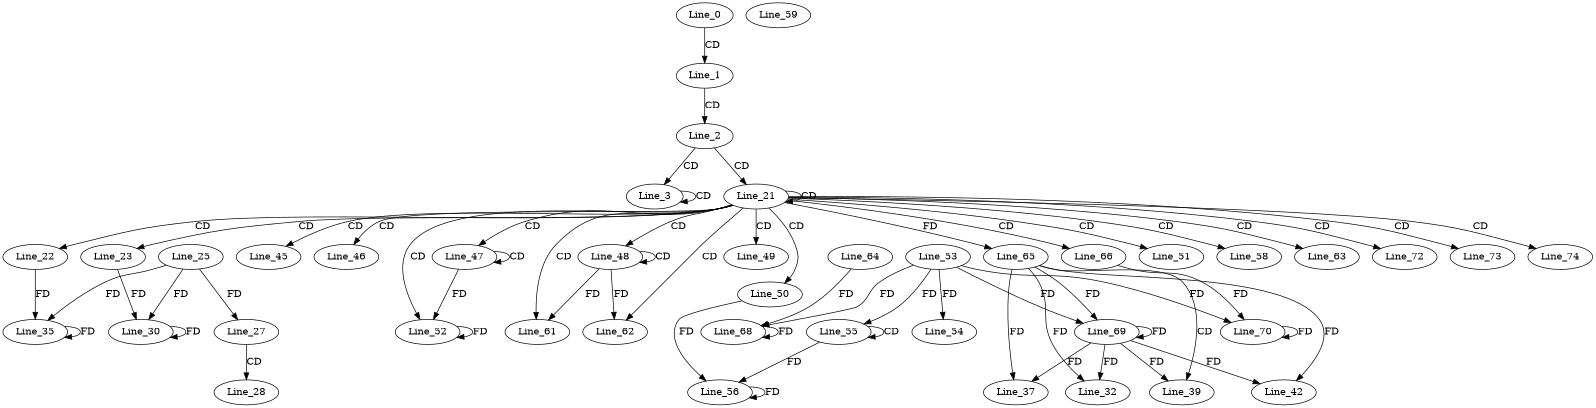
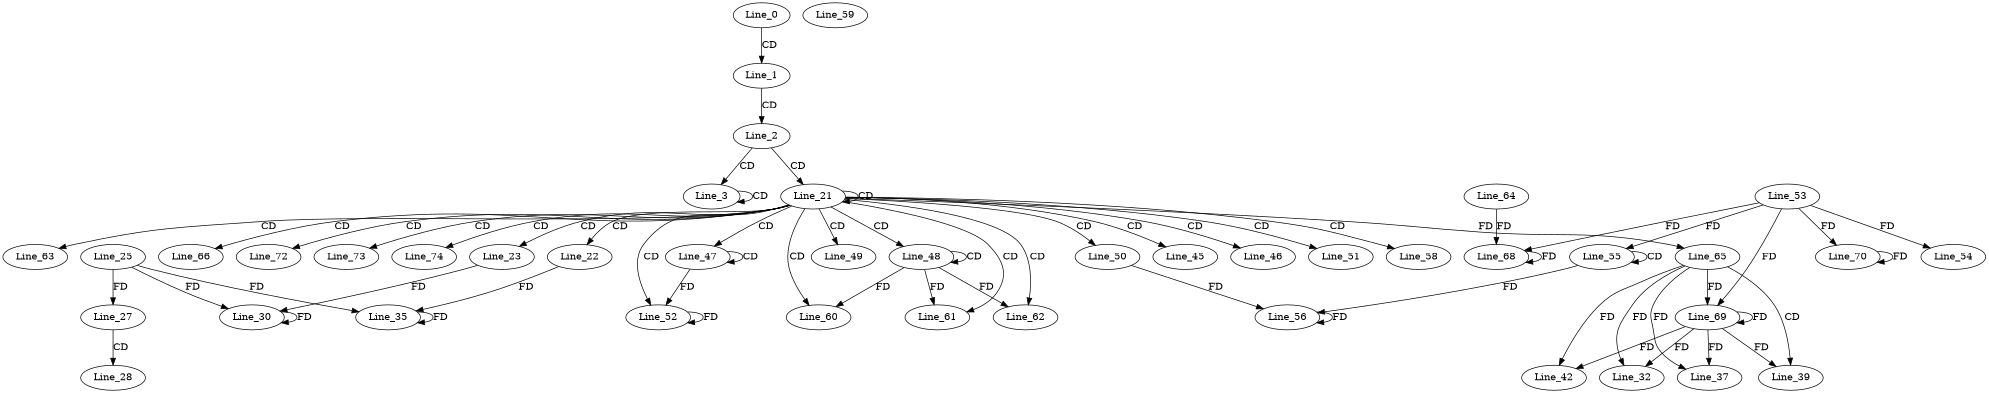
(1185, 275) -> none
none -> (819, 317)
